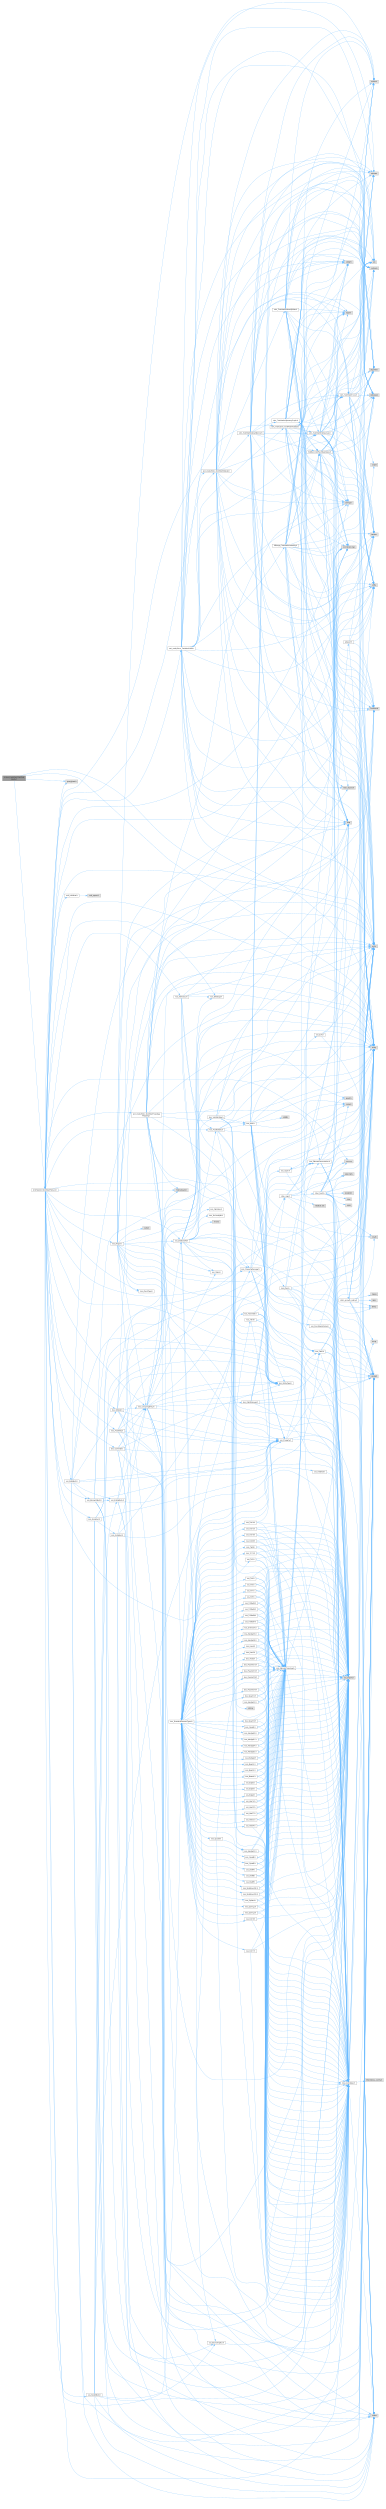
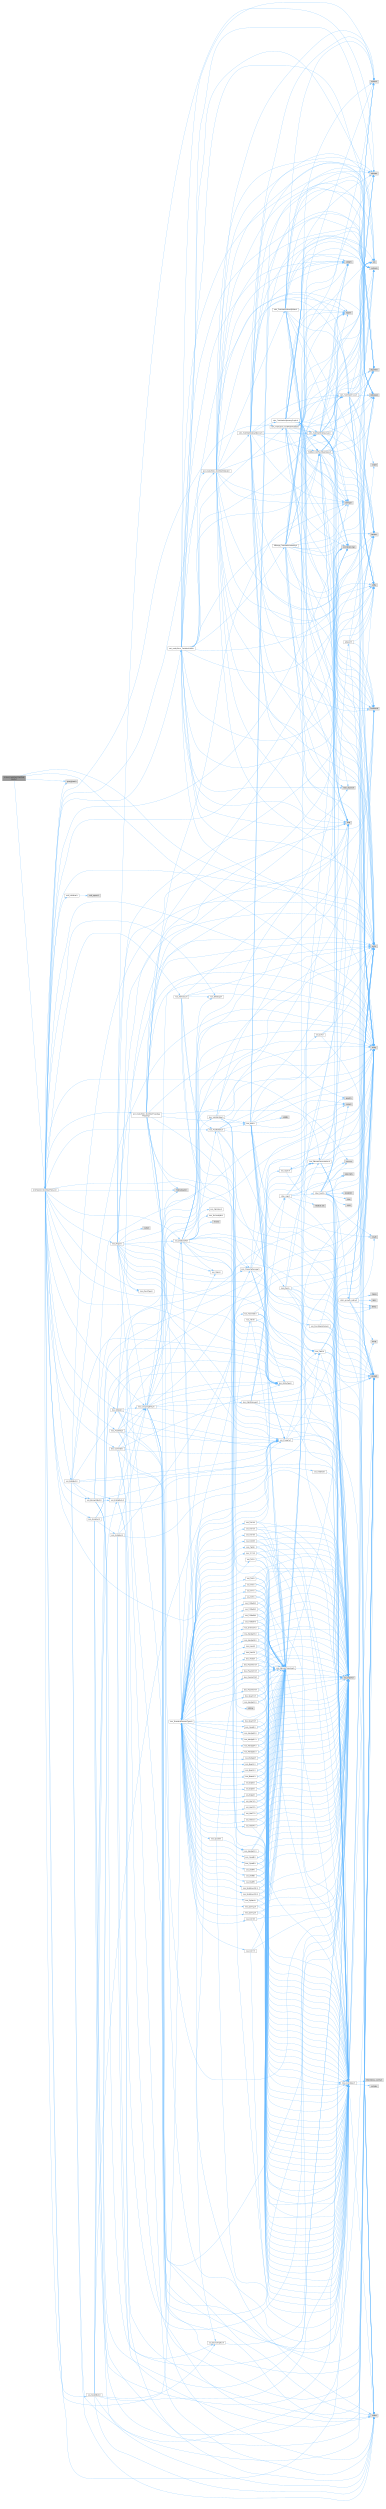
(298, 372) -> (306, 426)
none -> (374, 2086)
